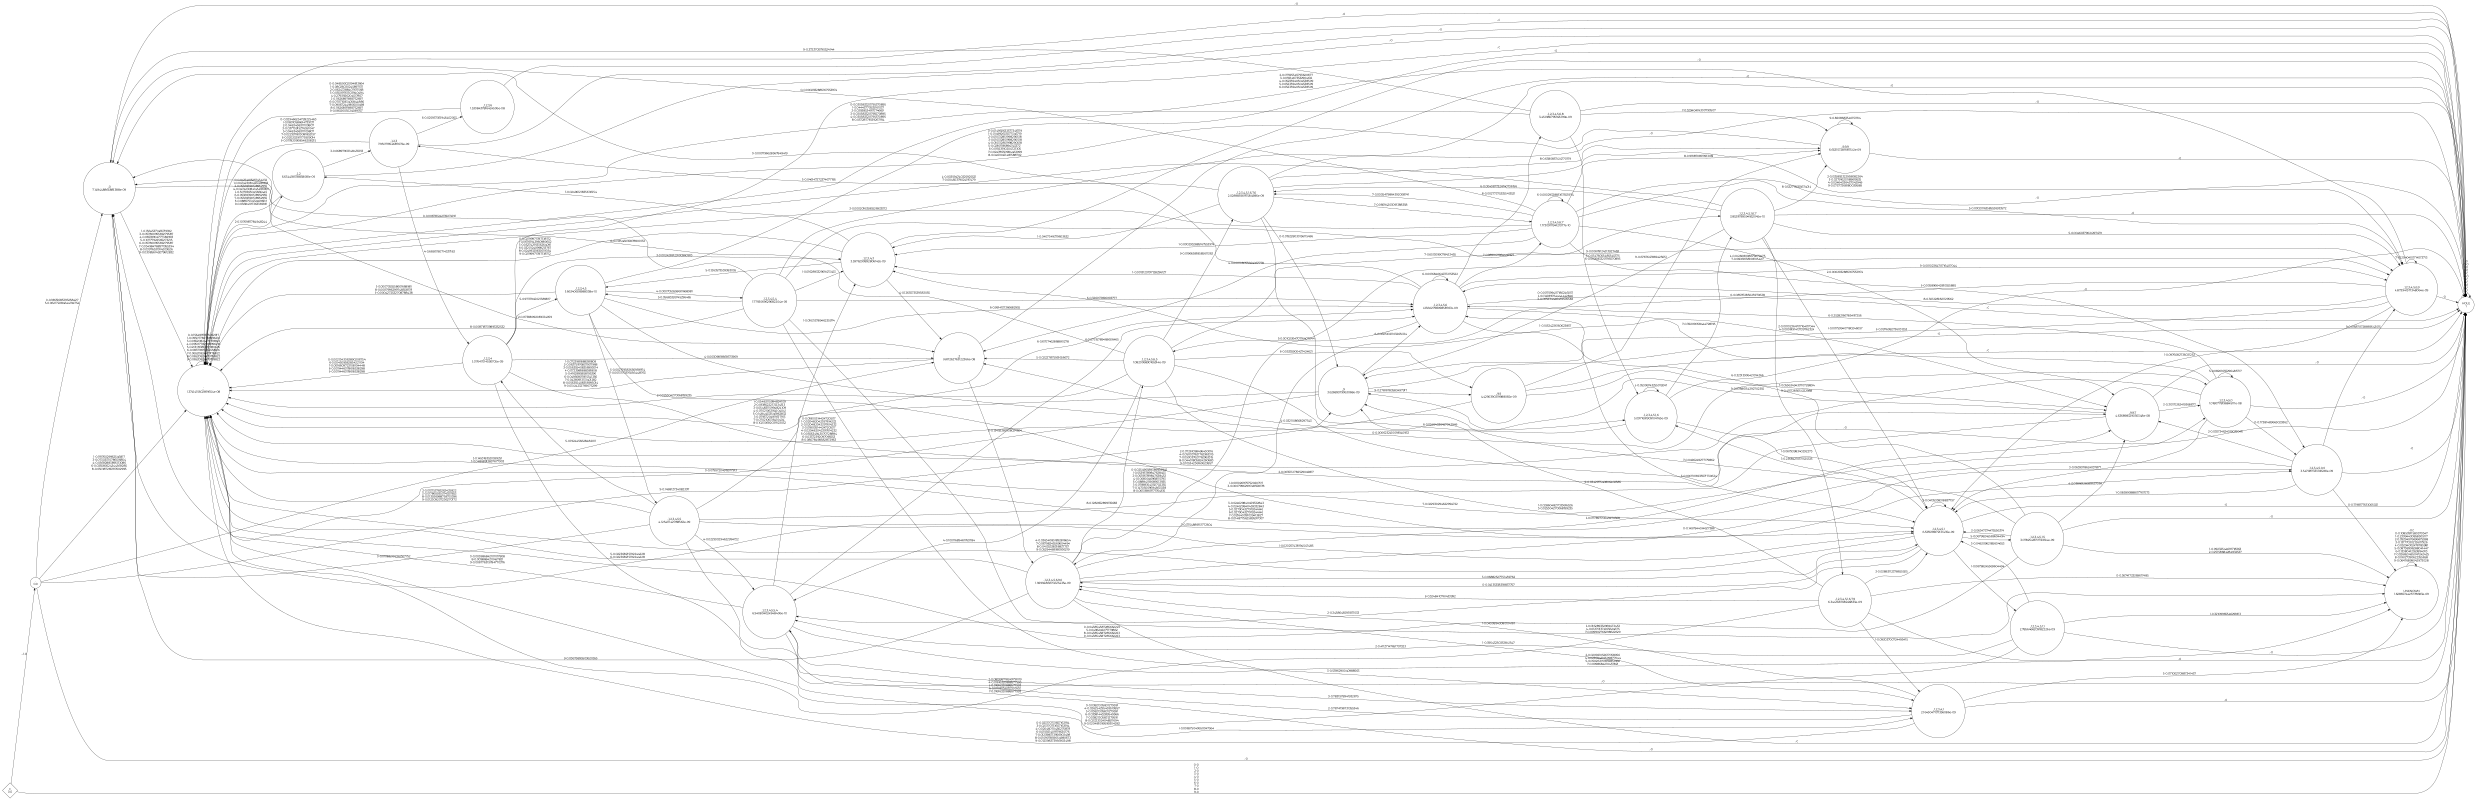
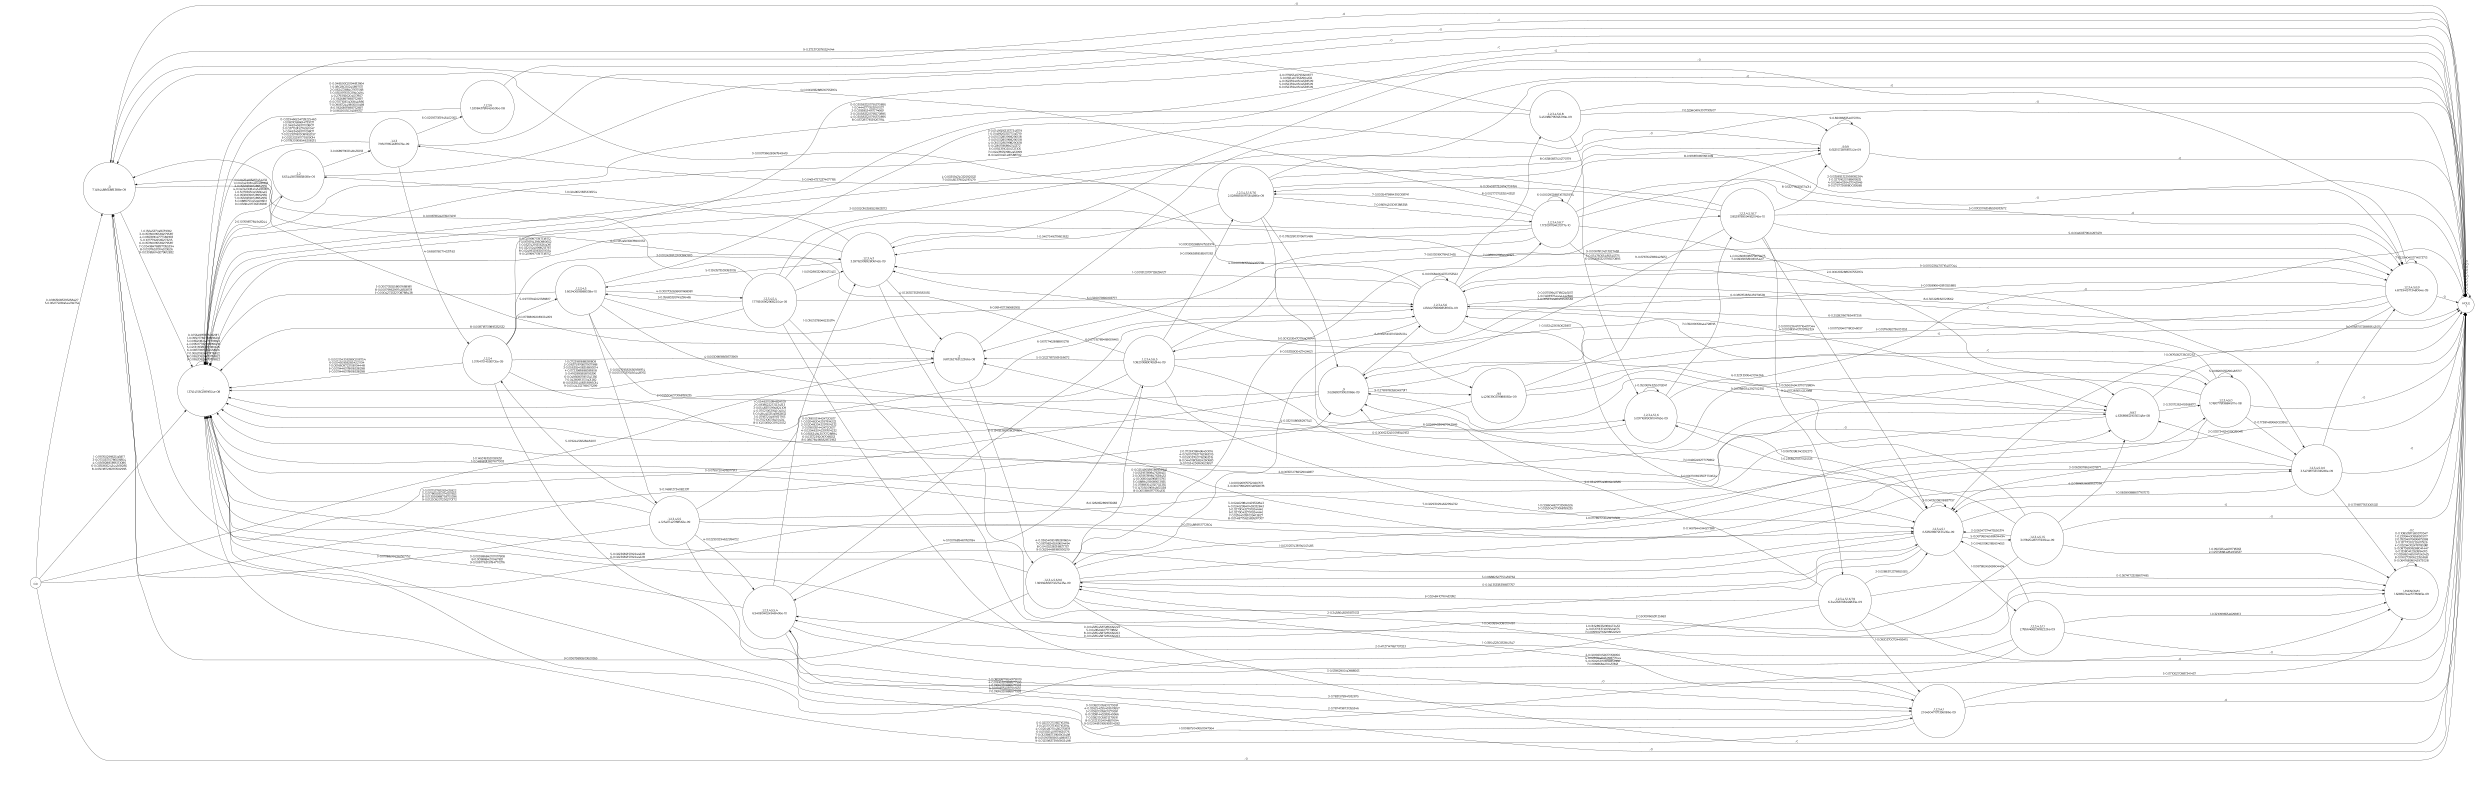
none -> (1524, 613)
(10, 790) -> none
